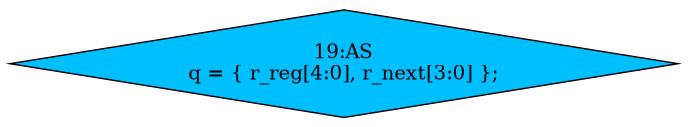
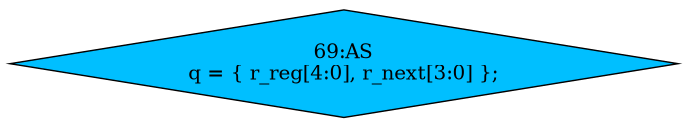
(344, 64) -> (344, 64)
